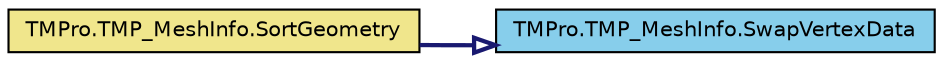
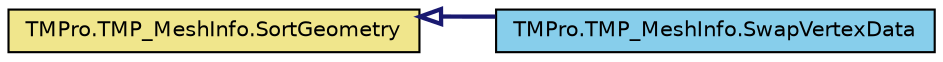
(447, 45) -> (468, 17)
